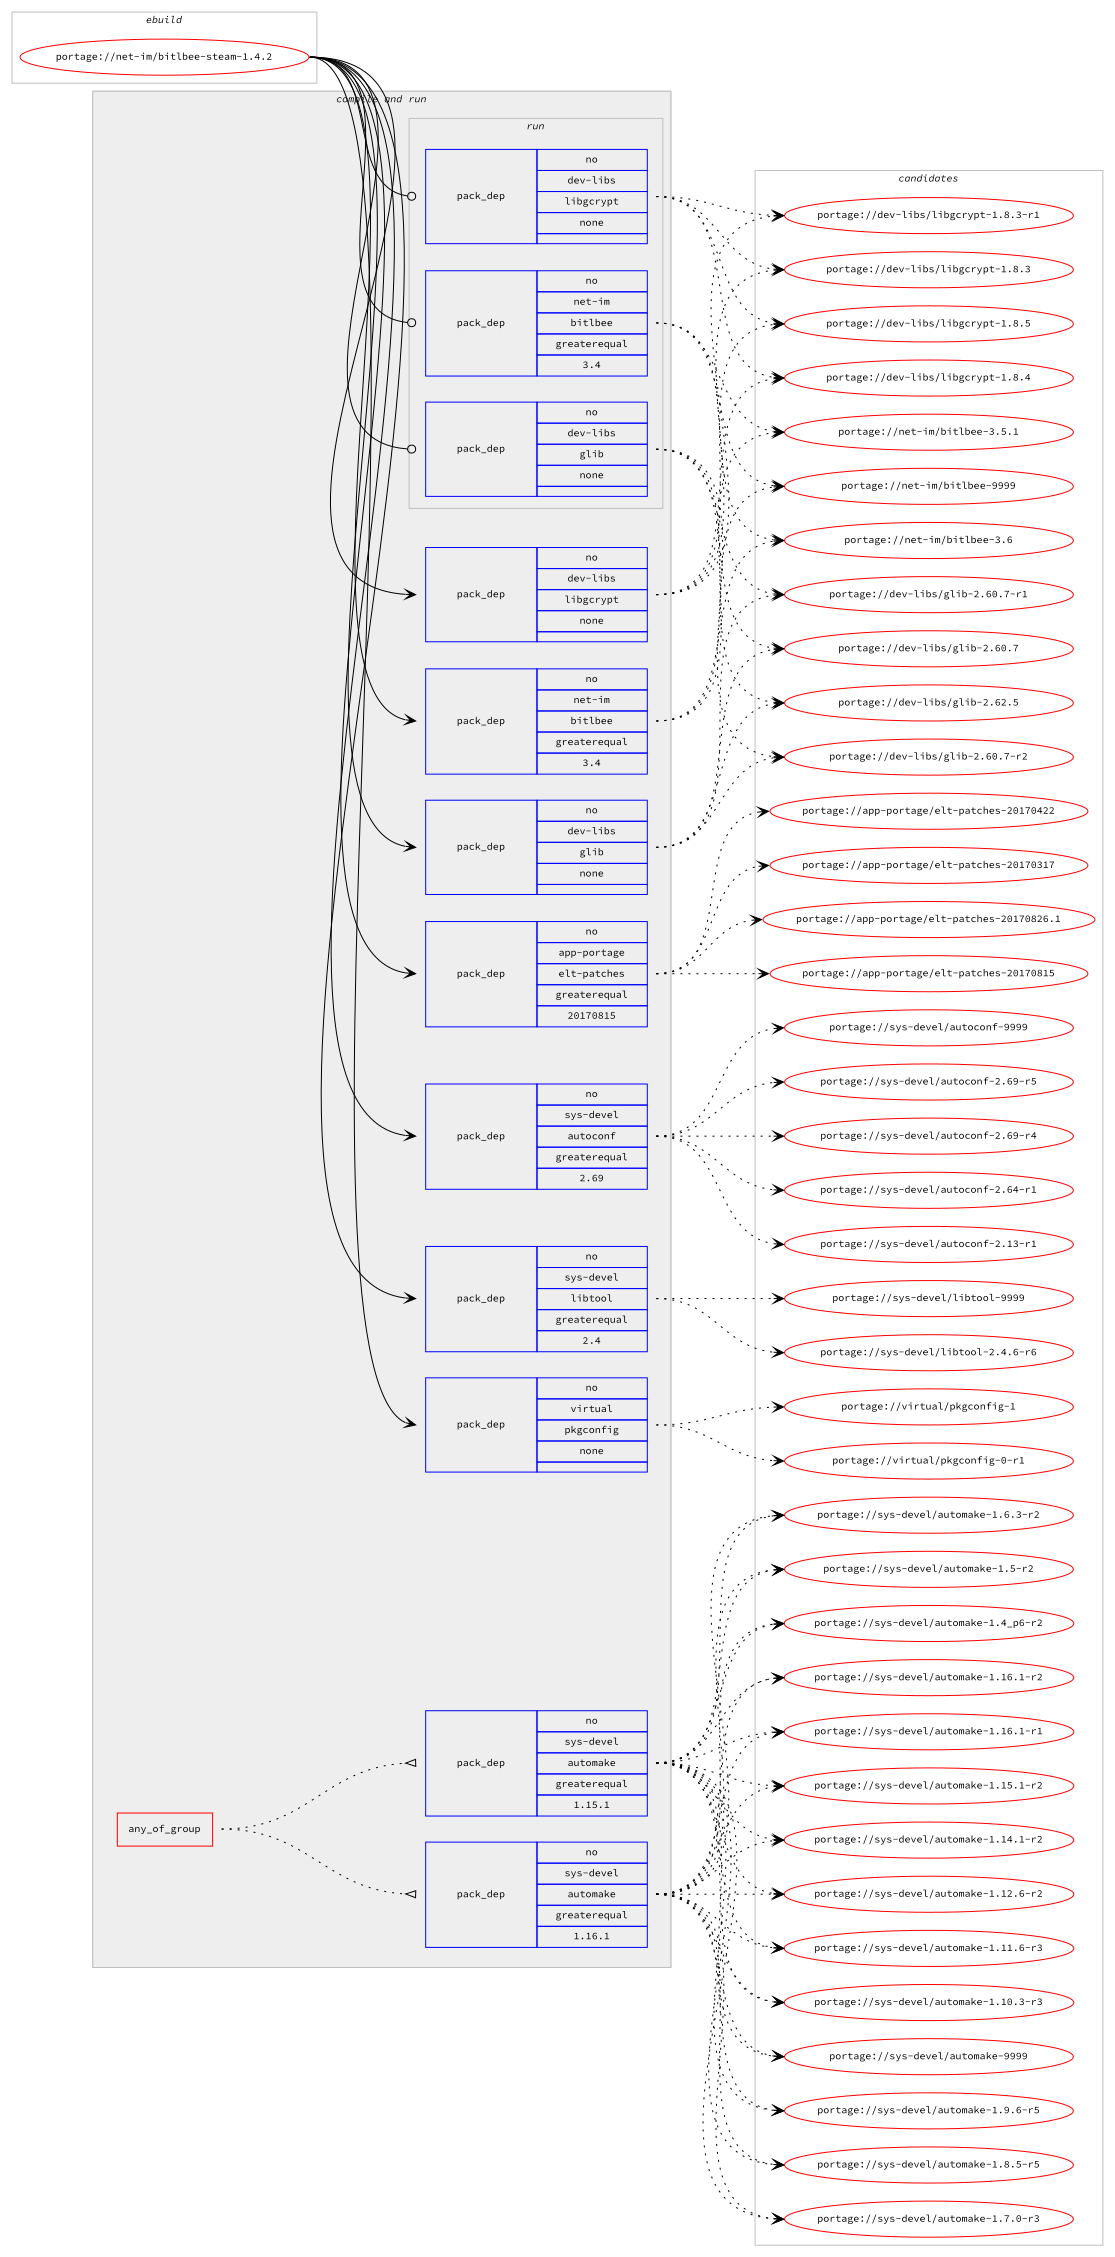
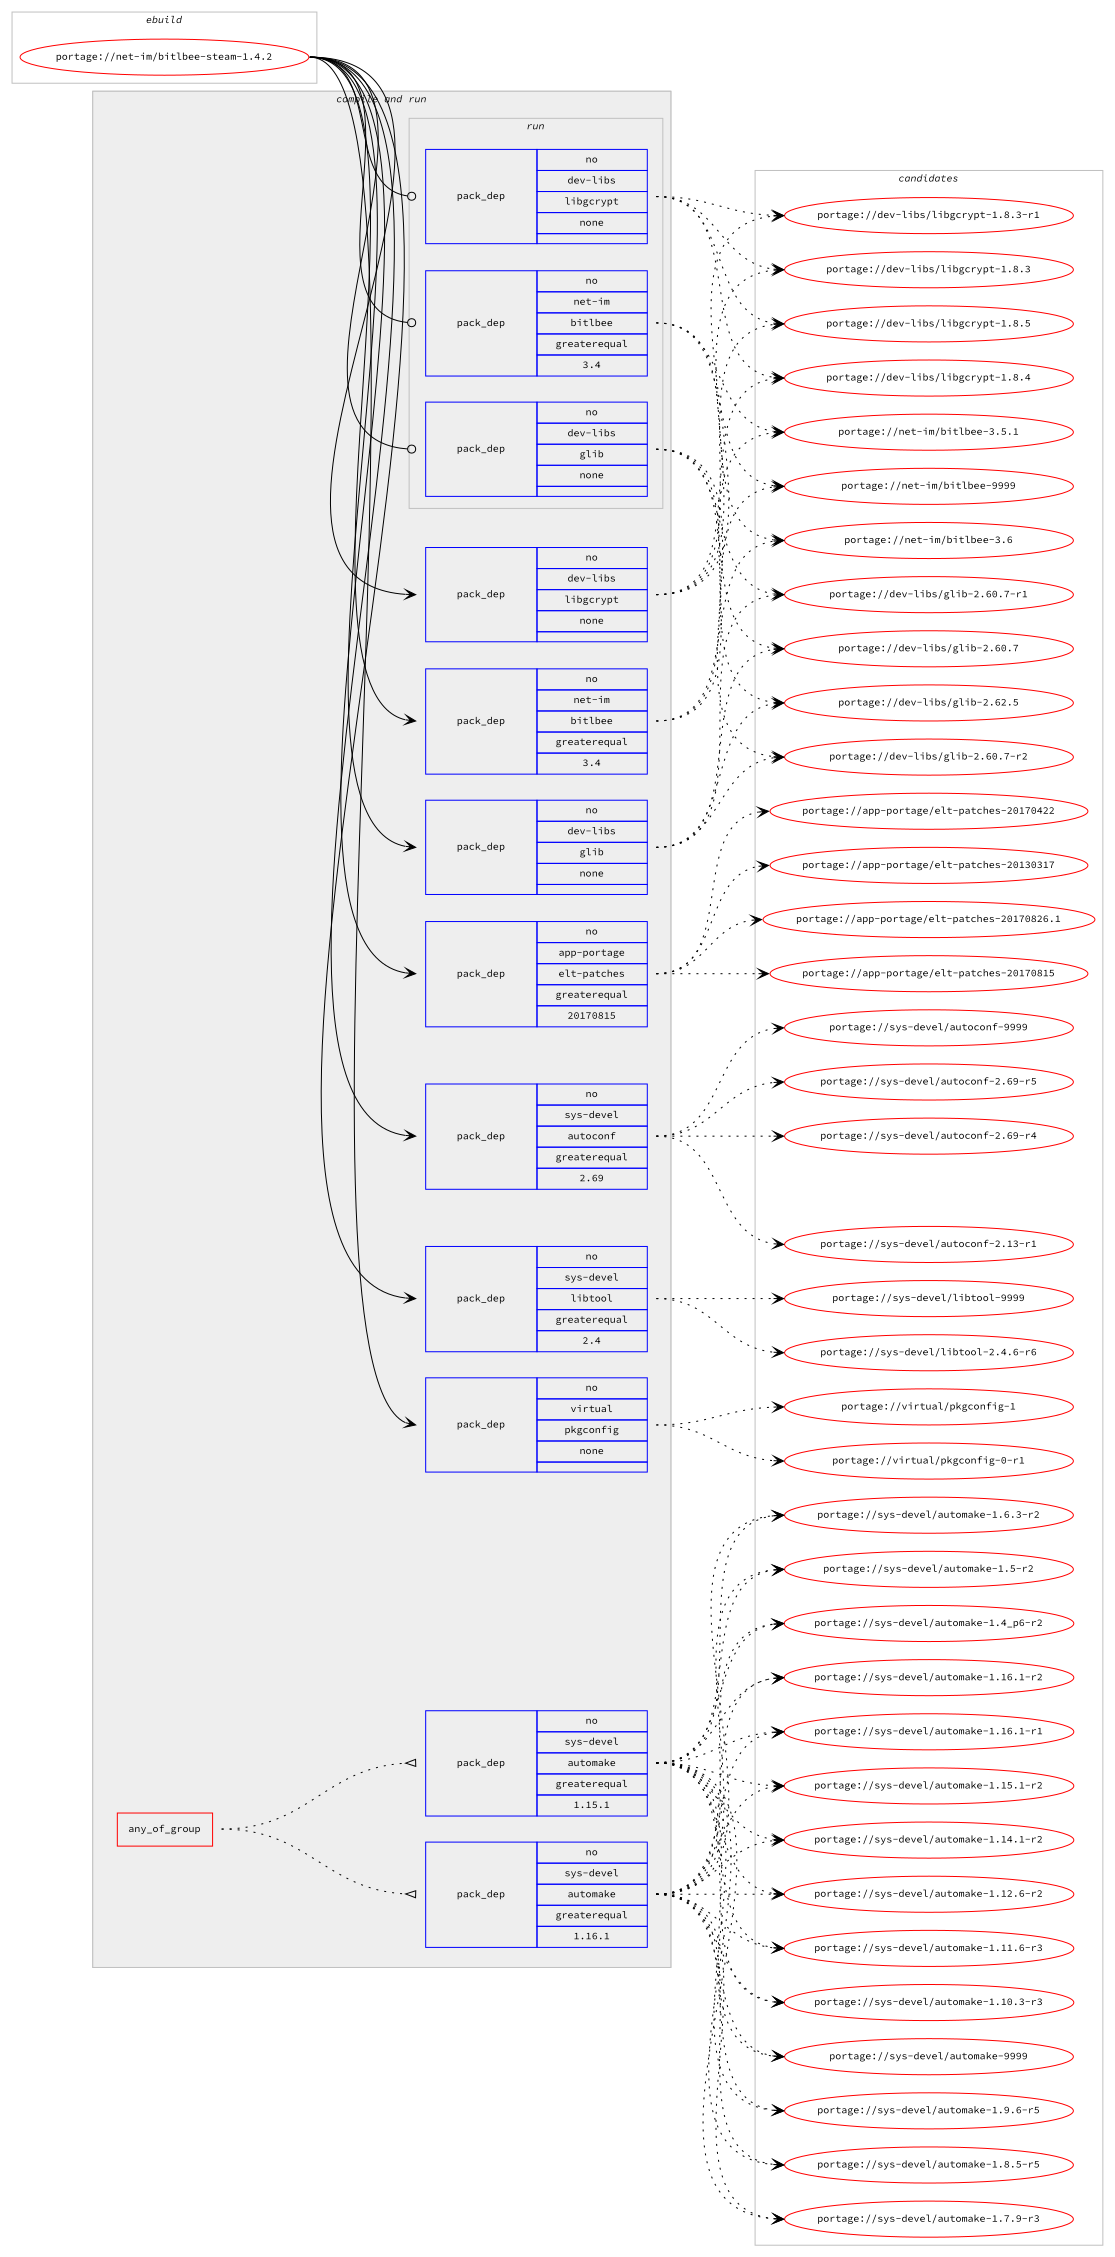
(929, 865) -> (929, 865)
(929, 1190) -> none
(929, 2219) -> (929, 2219)
